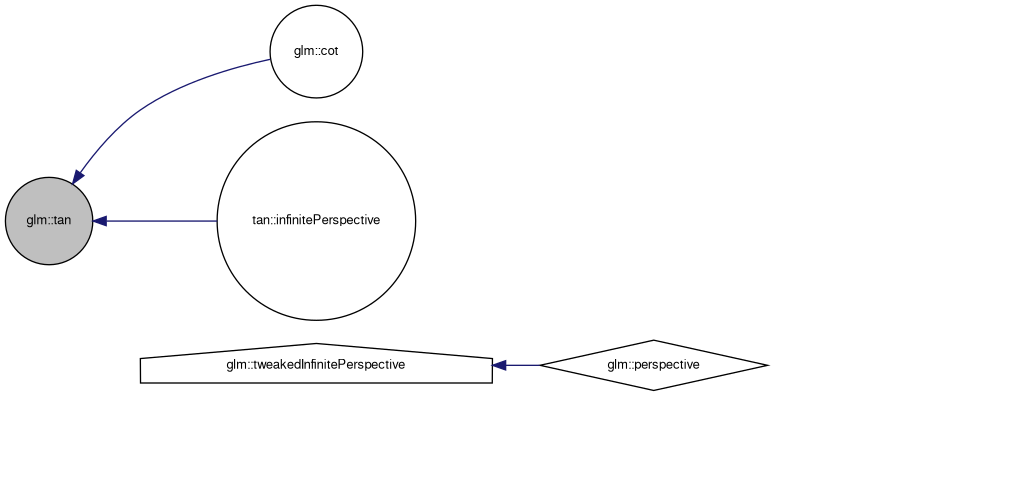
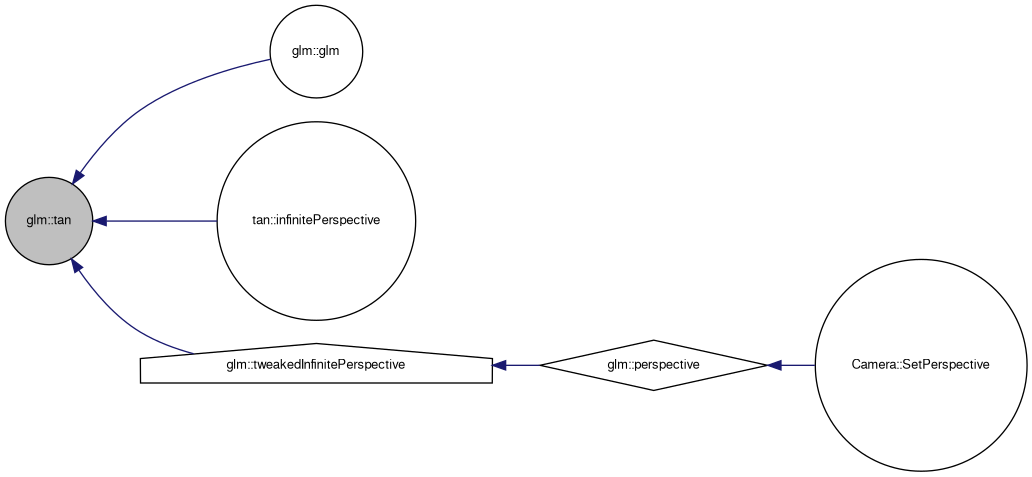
(316, 52) -> (316, 52)
none -> (128, 324)
none -> (921, 365)
